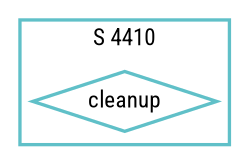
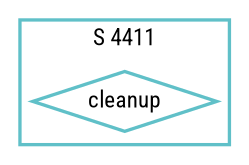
(125, 39) -> (125, 39)
